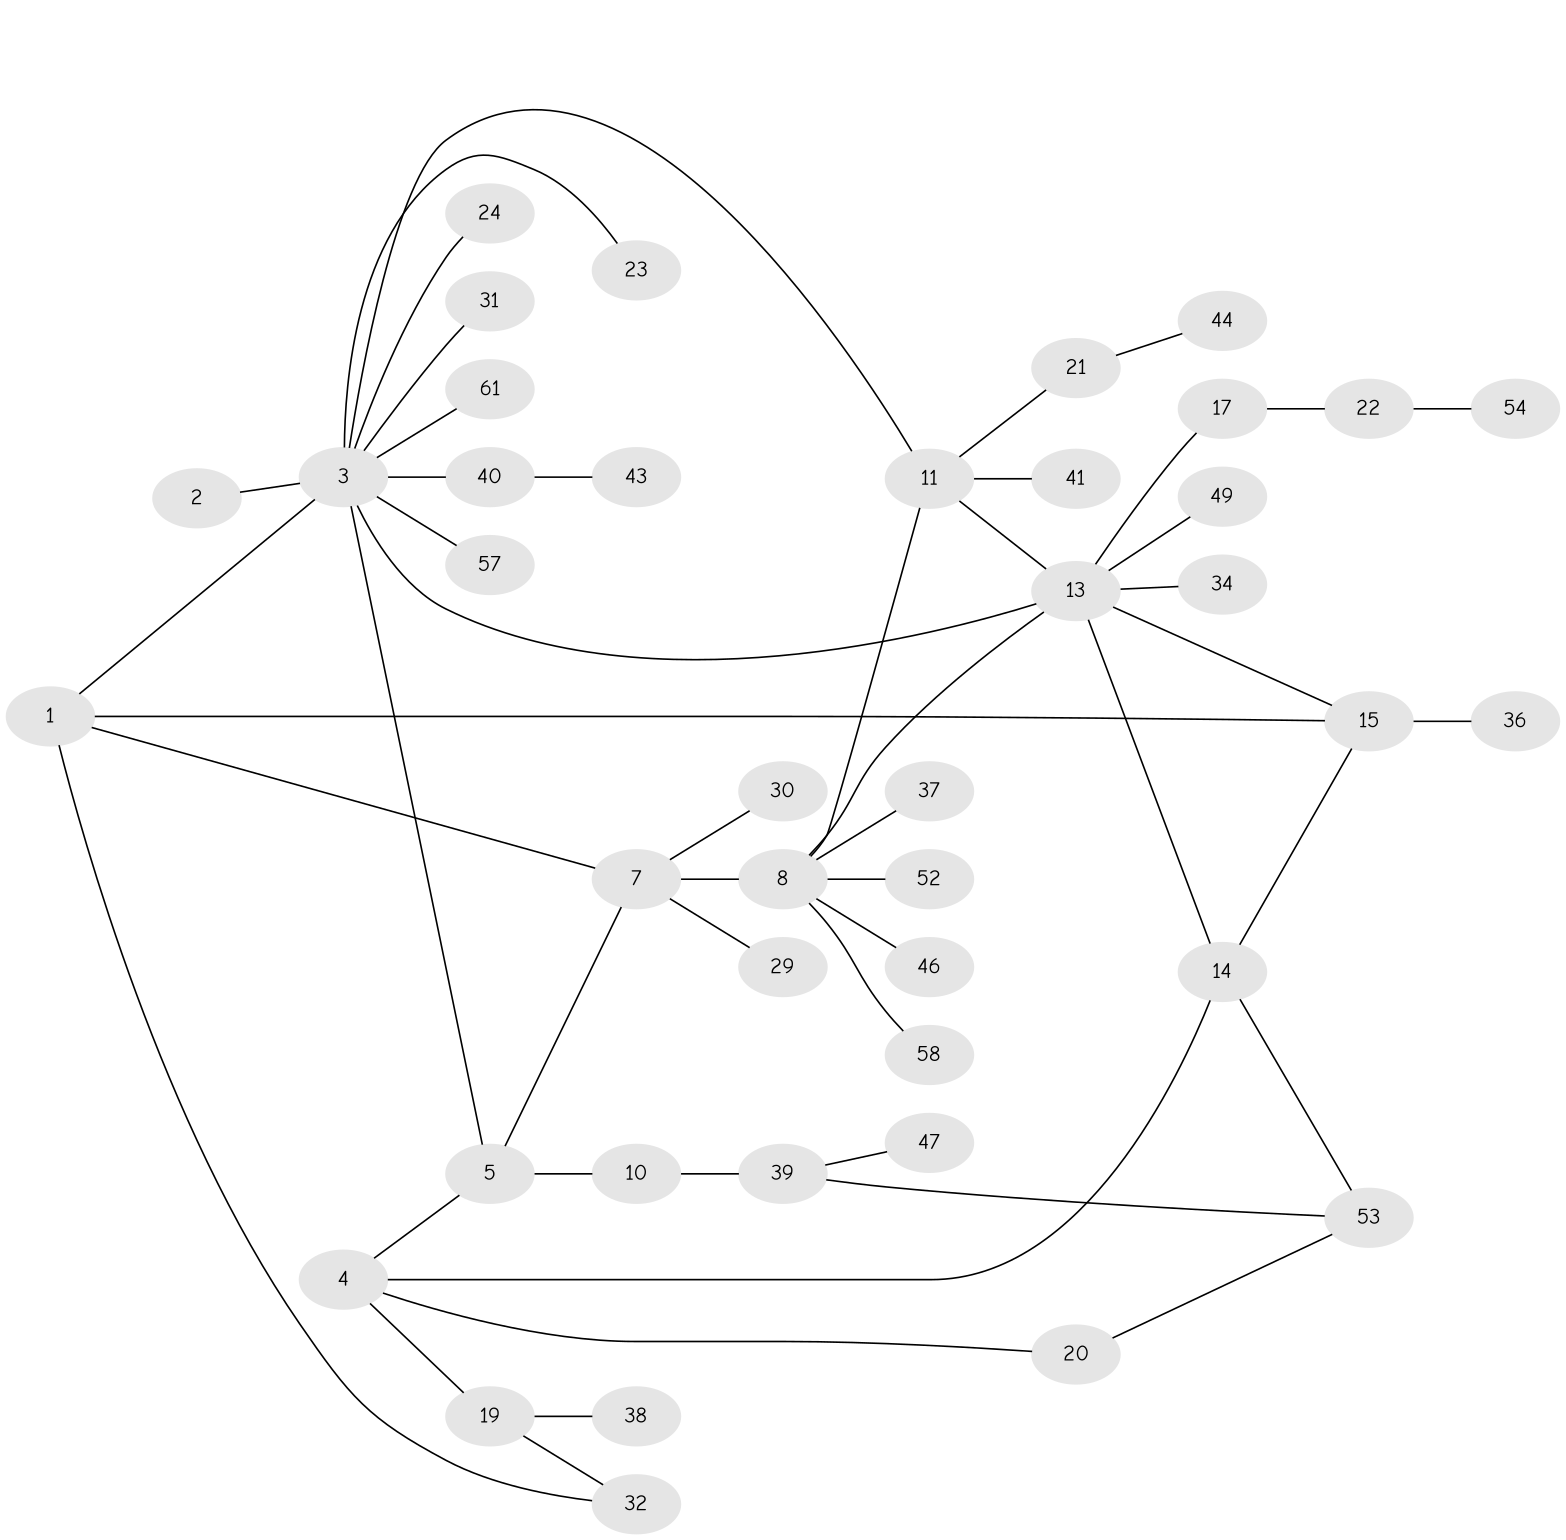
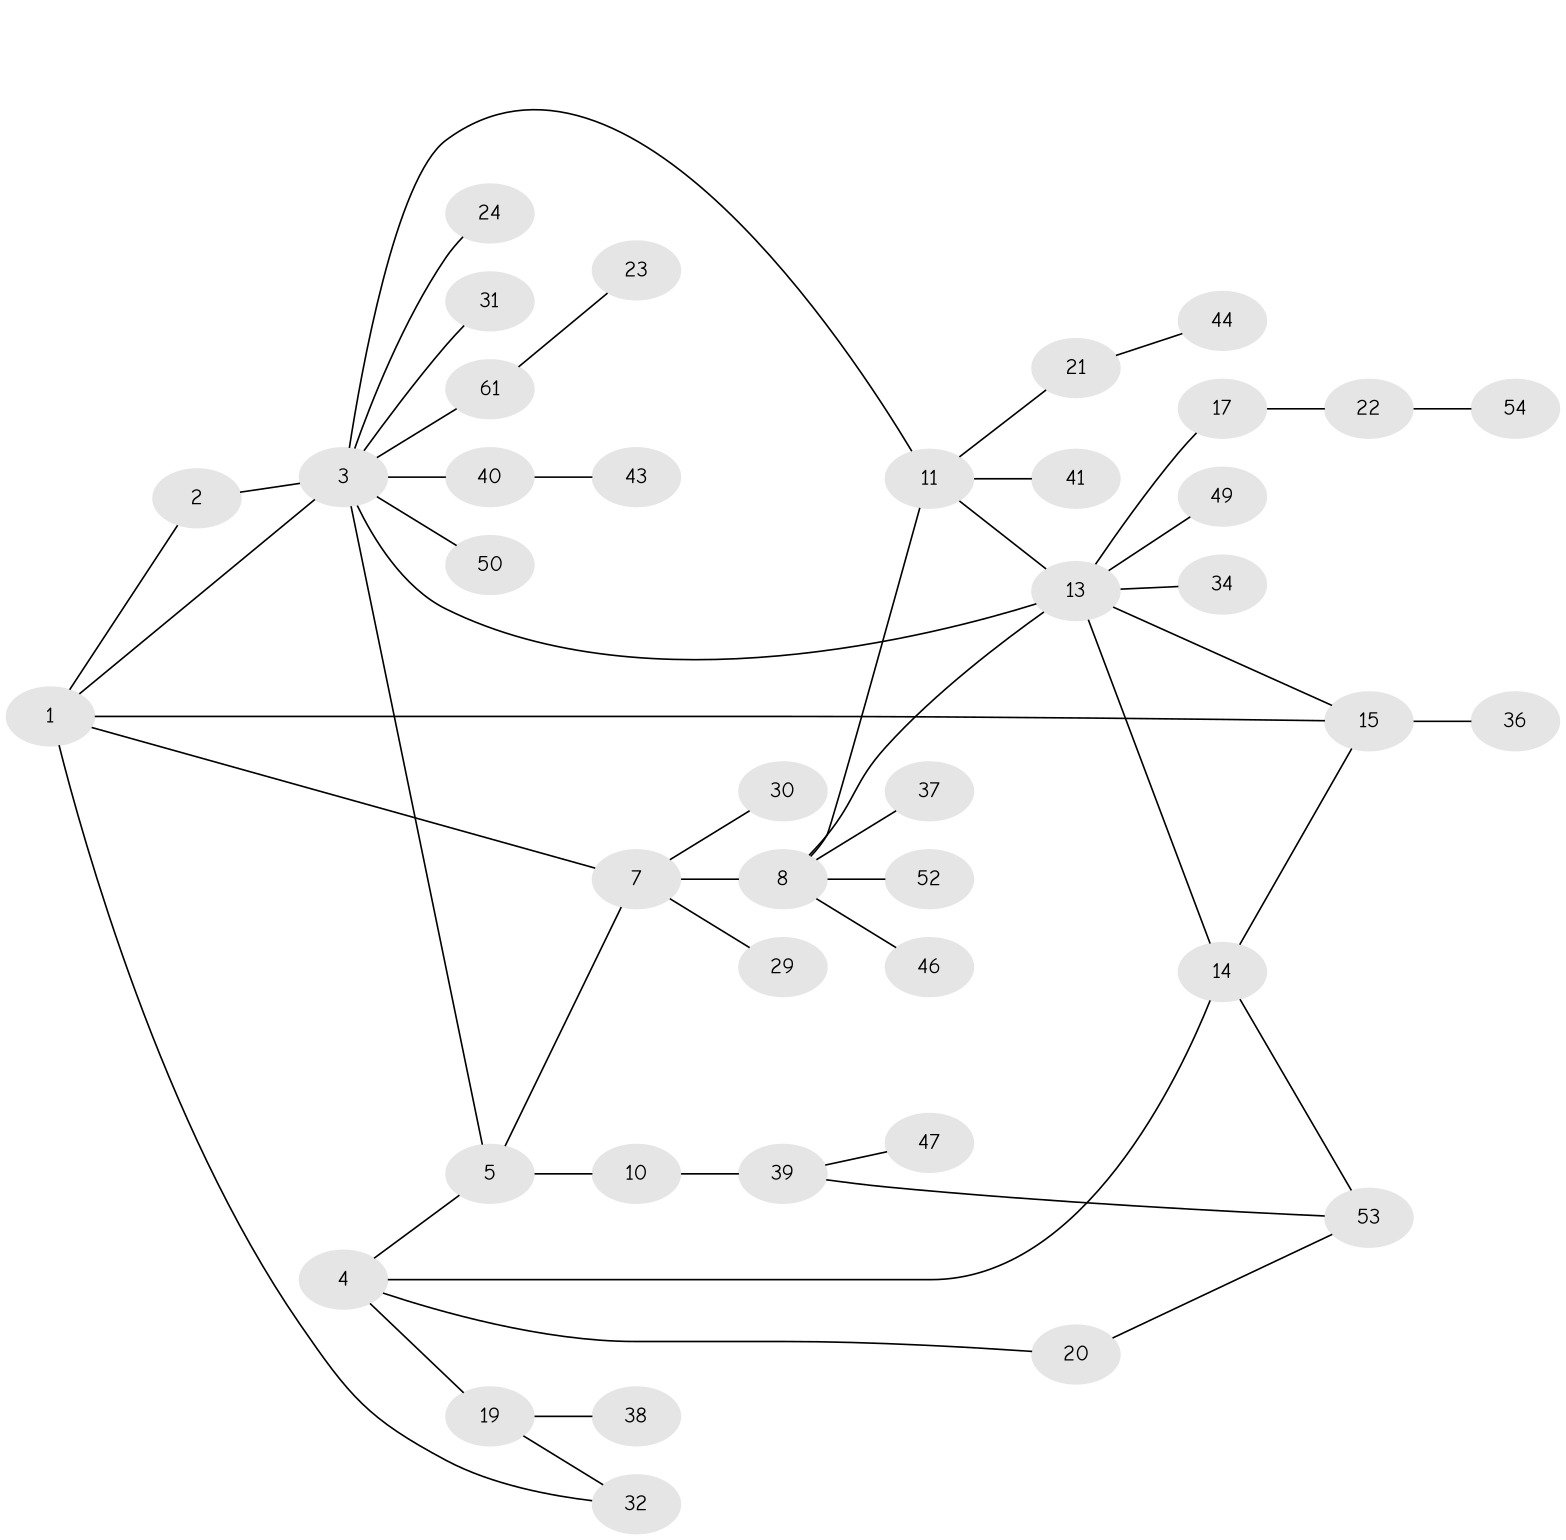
(428, 186) -> (563, 330)
(490, 565) -> (490, 565)
none -> (124, 607)
(929, 1055) -> none
